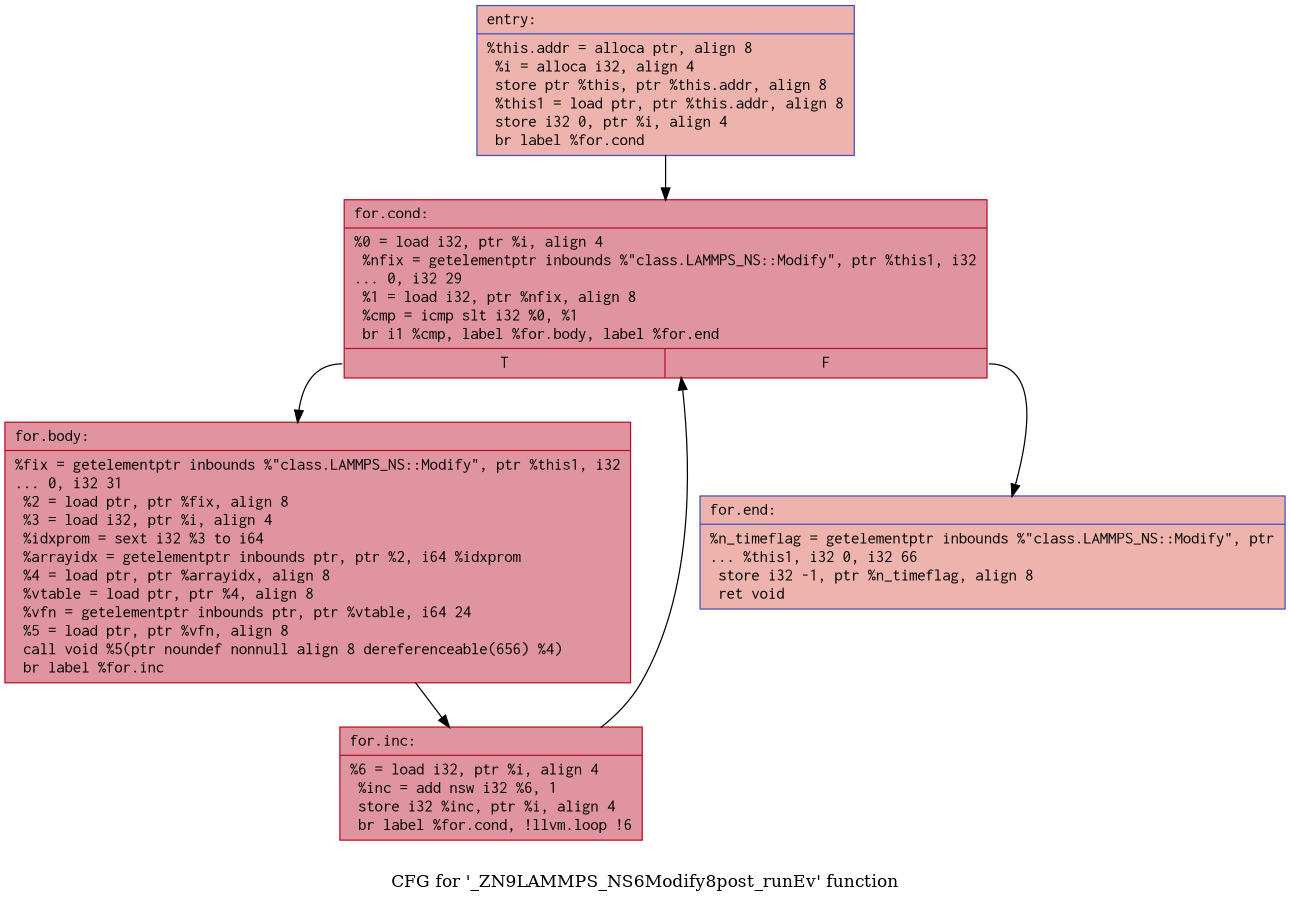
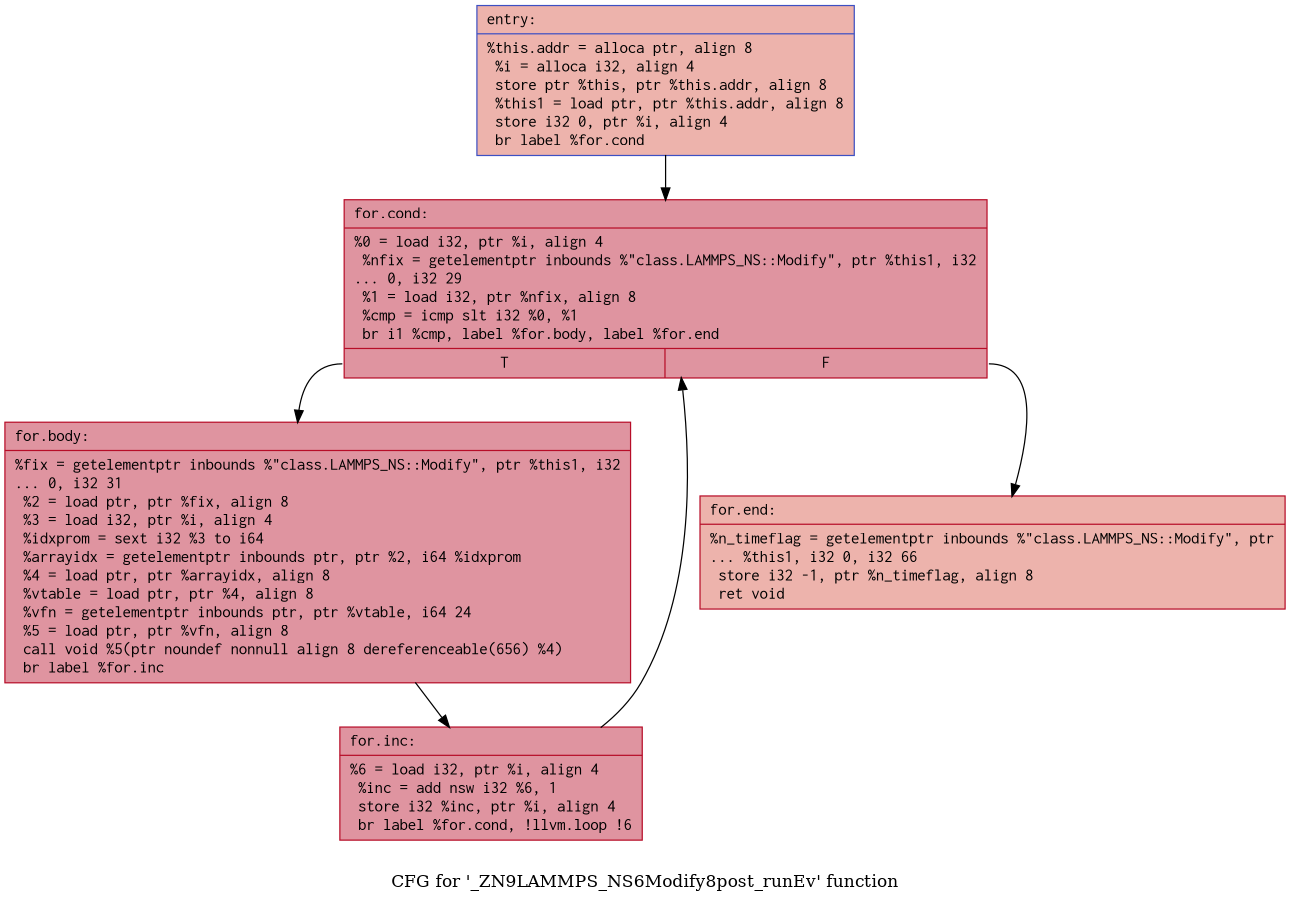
(993, 553) -> (993, 553)
